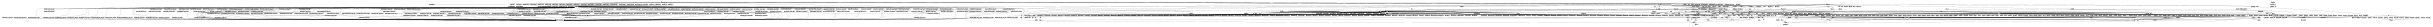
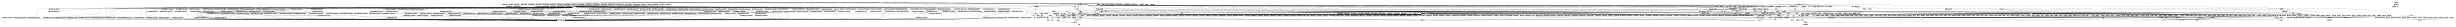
none -> (1683, 16)
